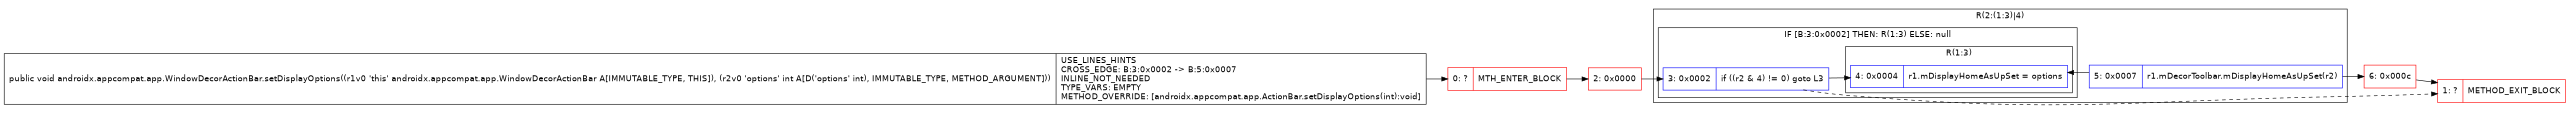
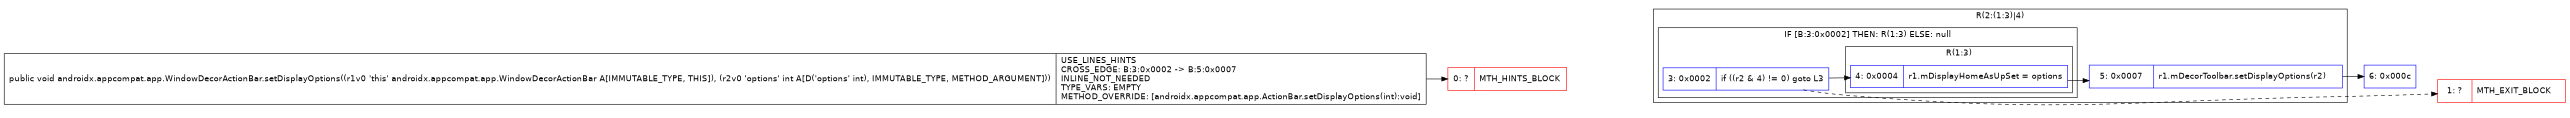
(2081, 72) -> (2075, 81)
(2242, 76) -> (2242, 76)
(2390, 77) -> (2390, 77)
(1520, 79) -> (1520, 79)
(1615, 79) -> none
(2424, 81) -> none
(2514, 91) -> (2514, 91)
